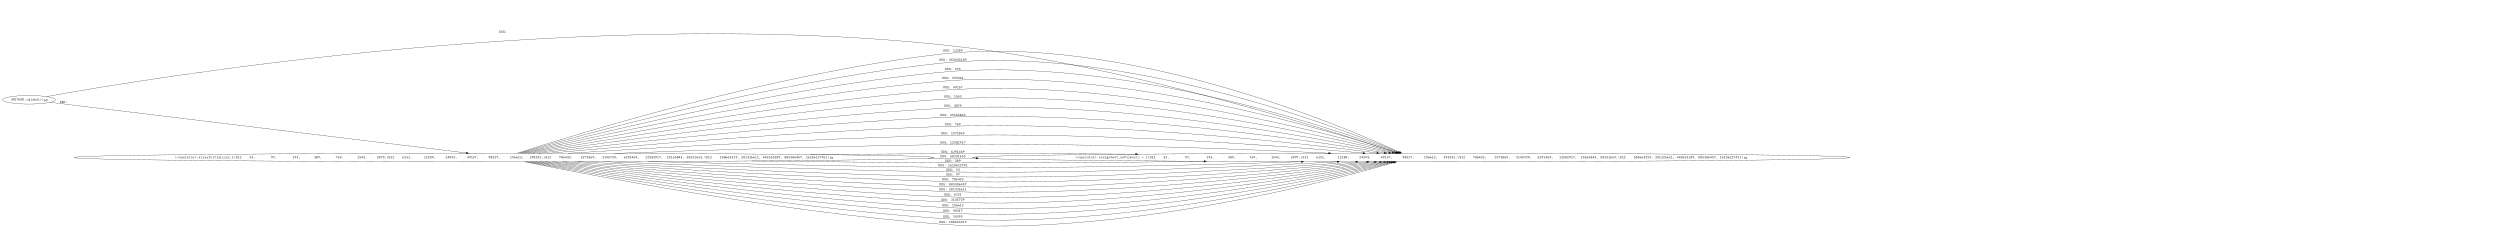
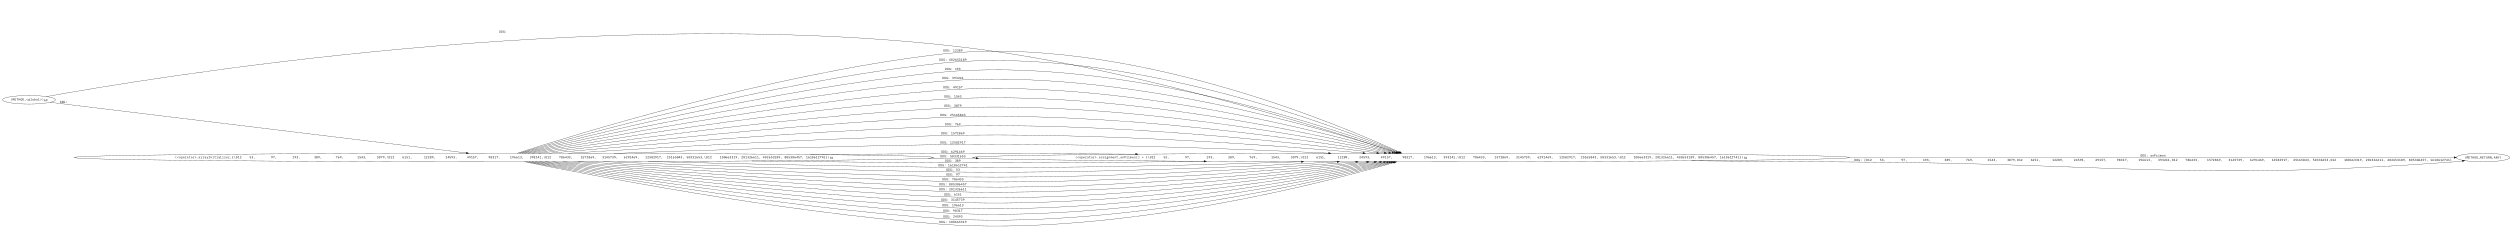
none -> (2483, 158)
